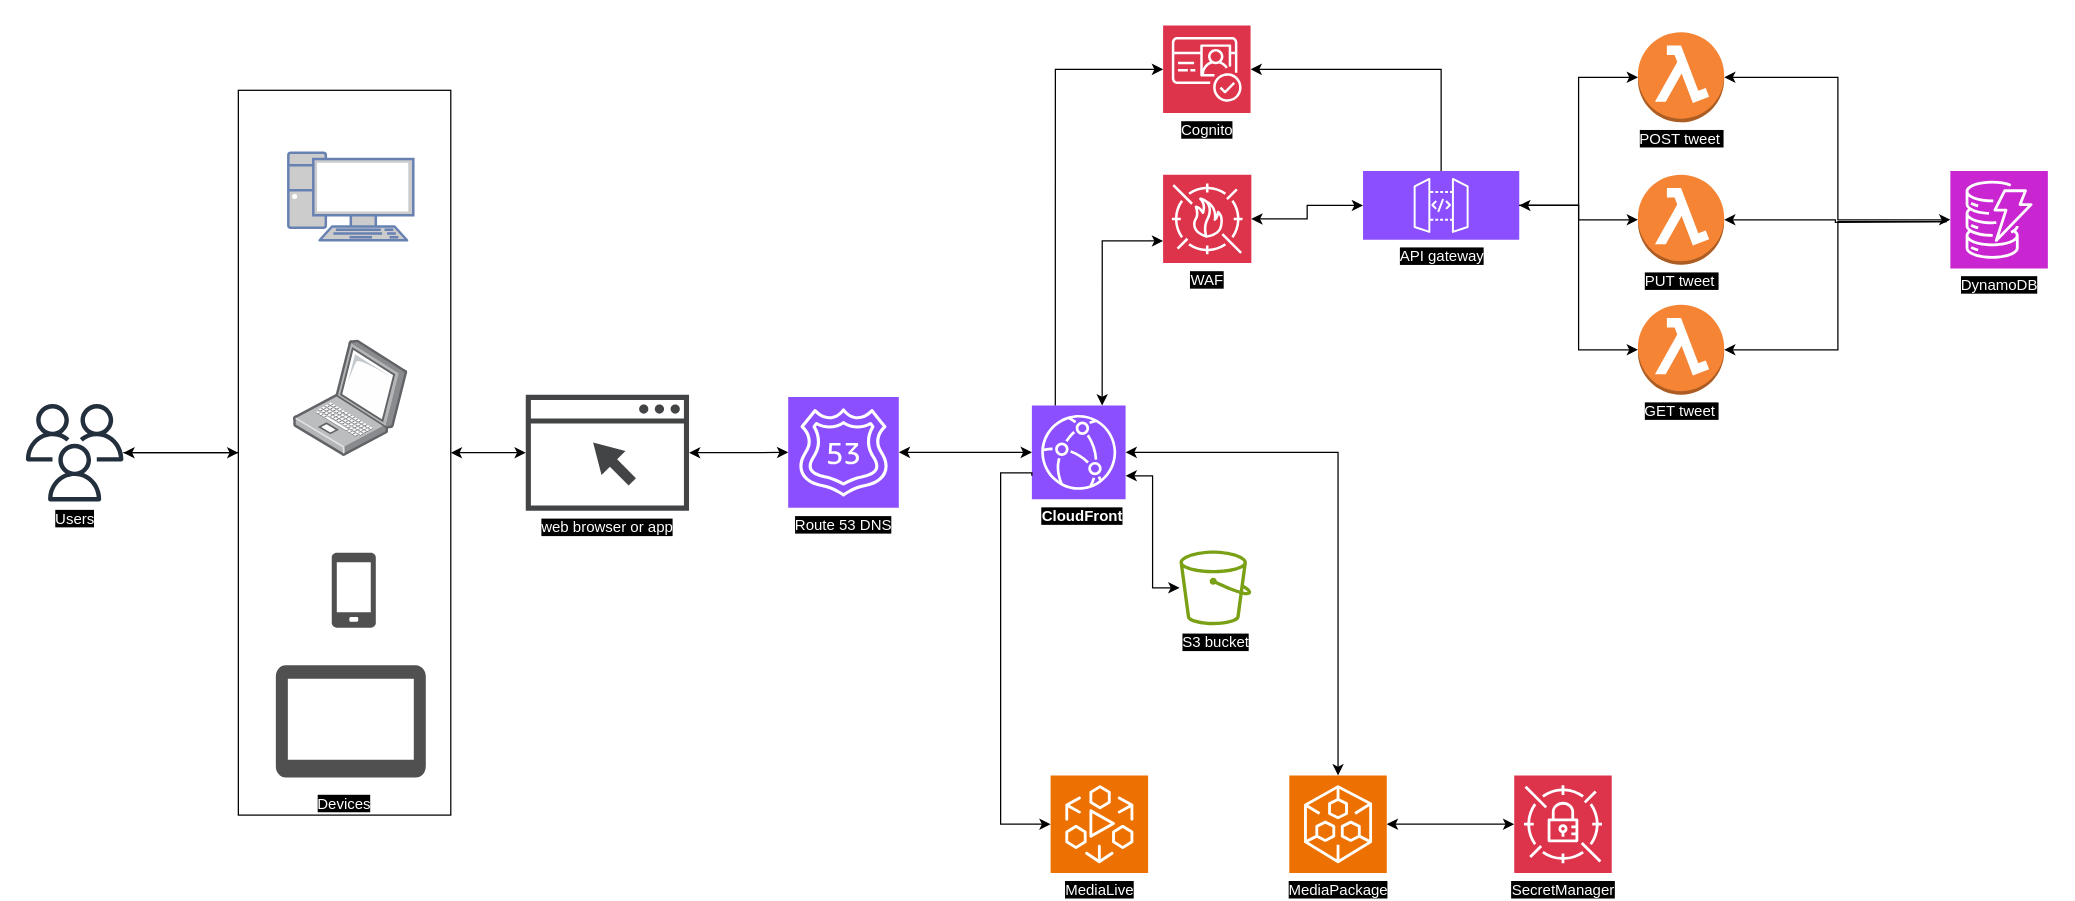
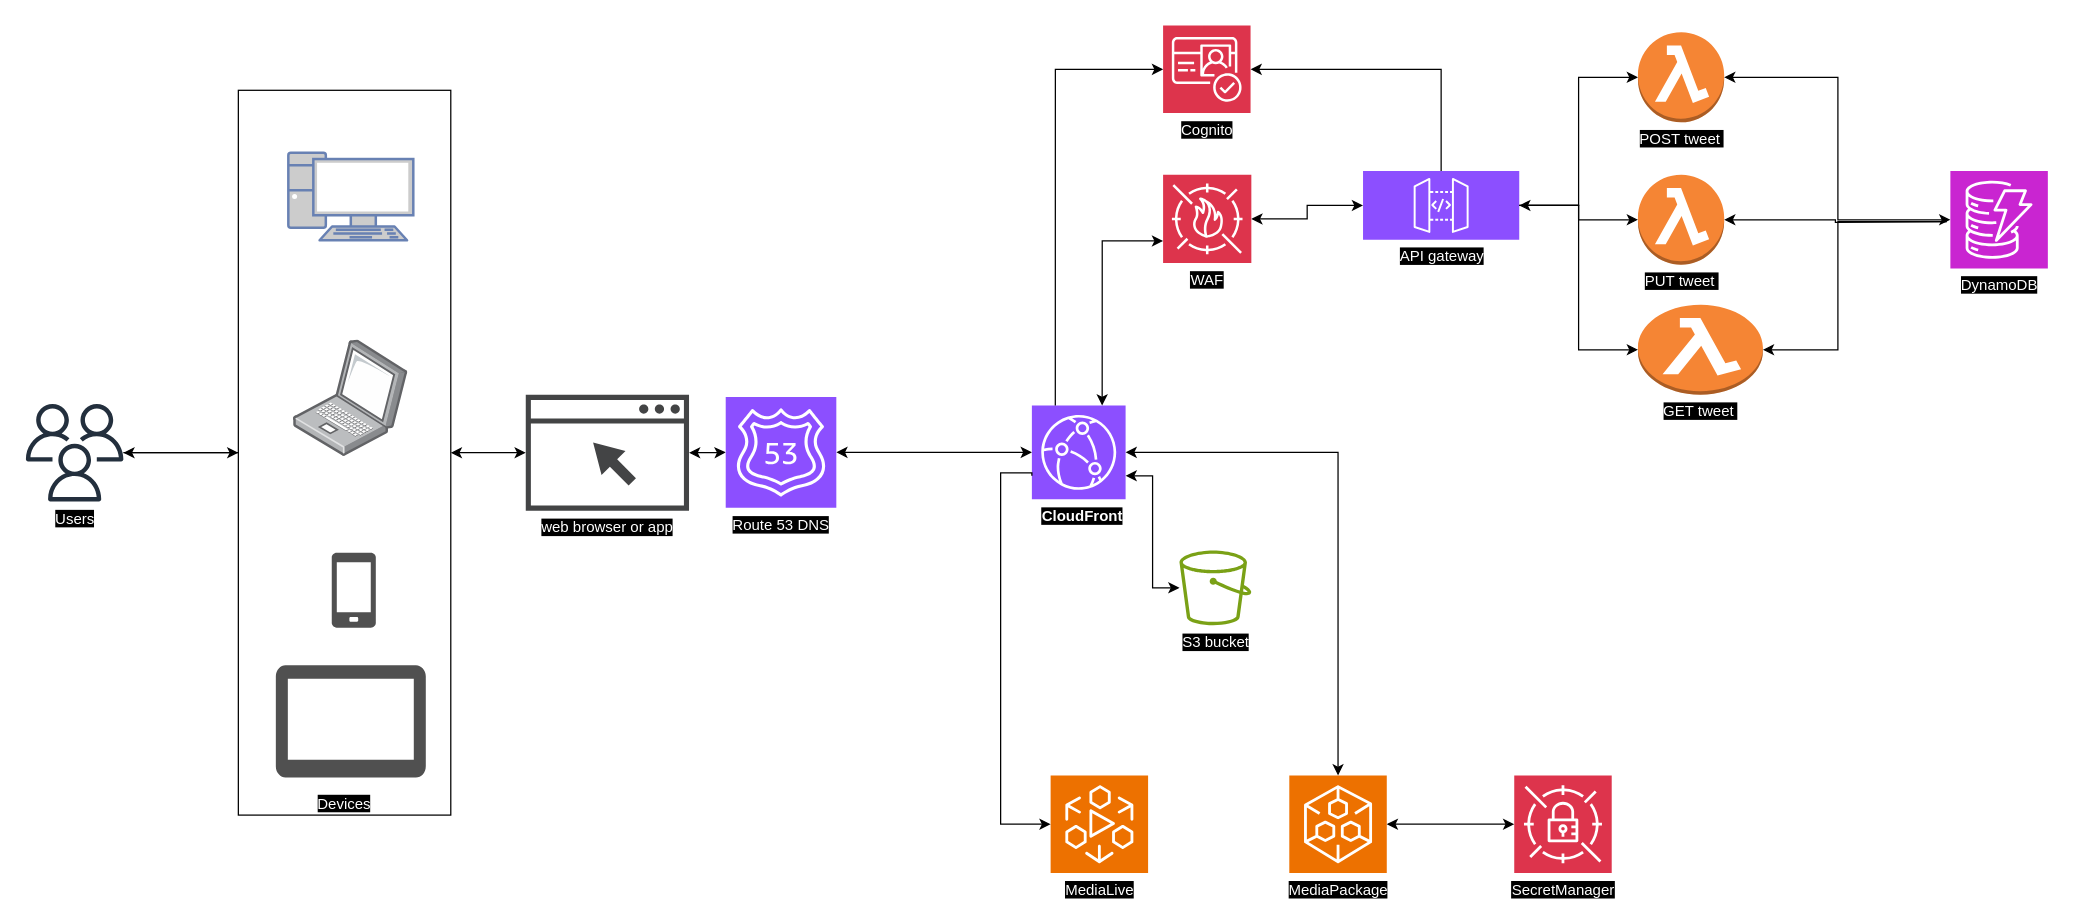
(1681, 350) -> (1701, 350)
(843, 452) -> (781, 452)
